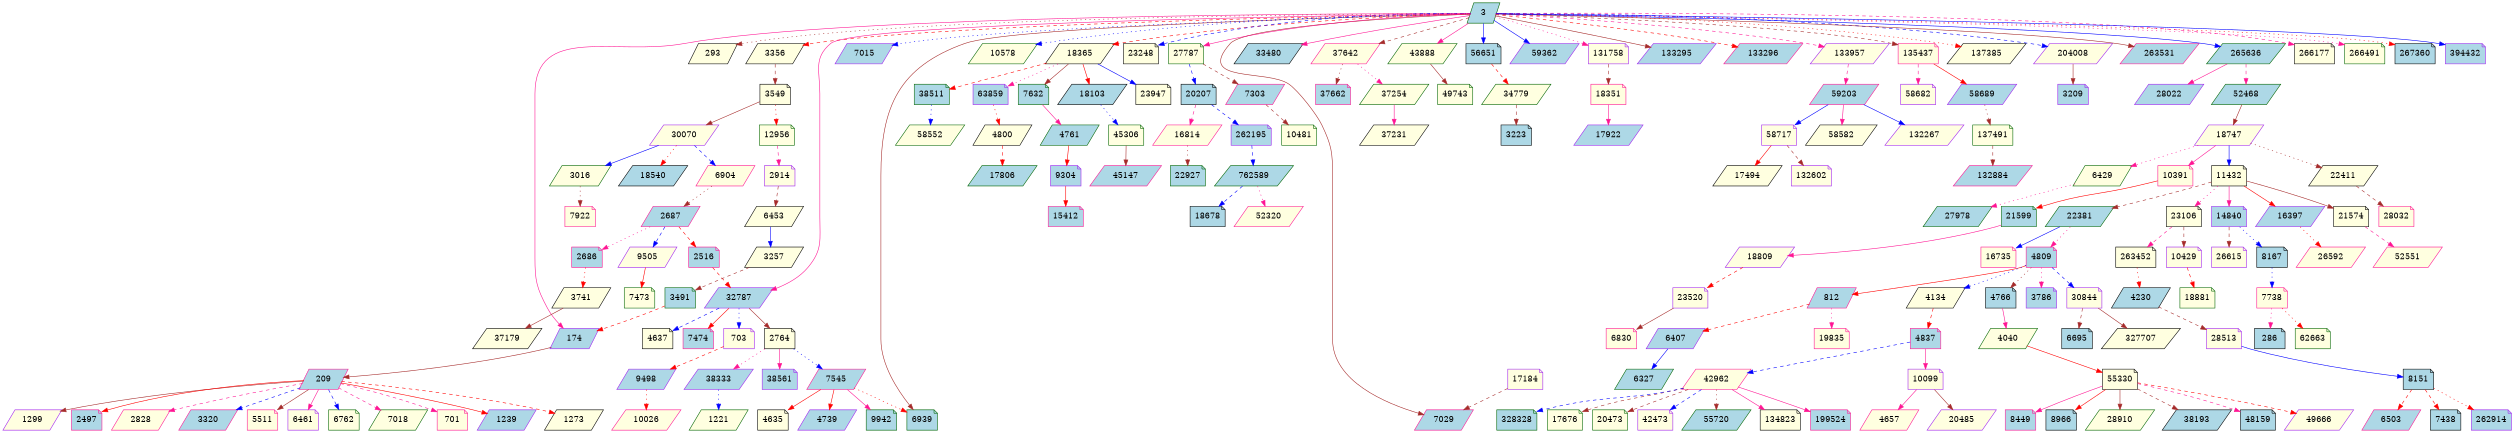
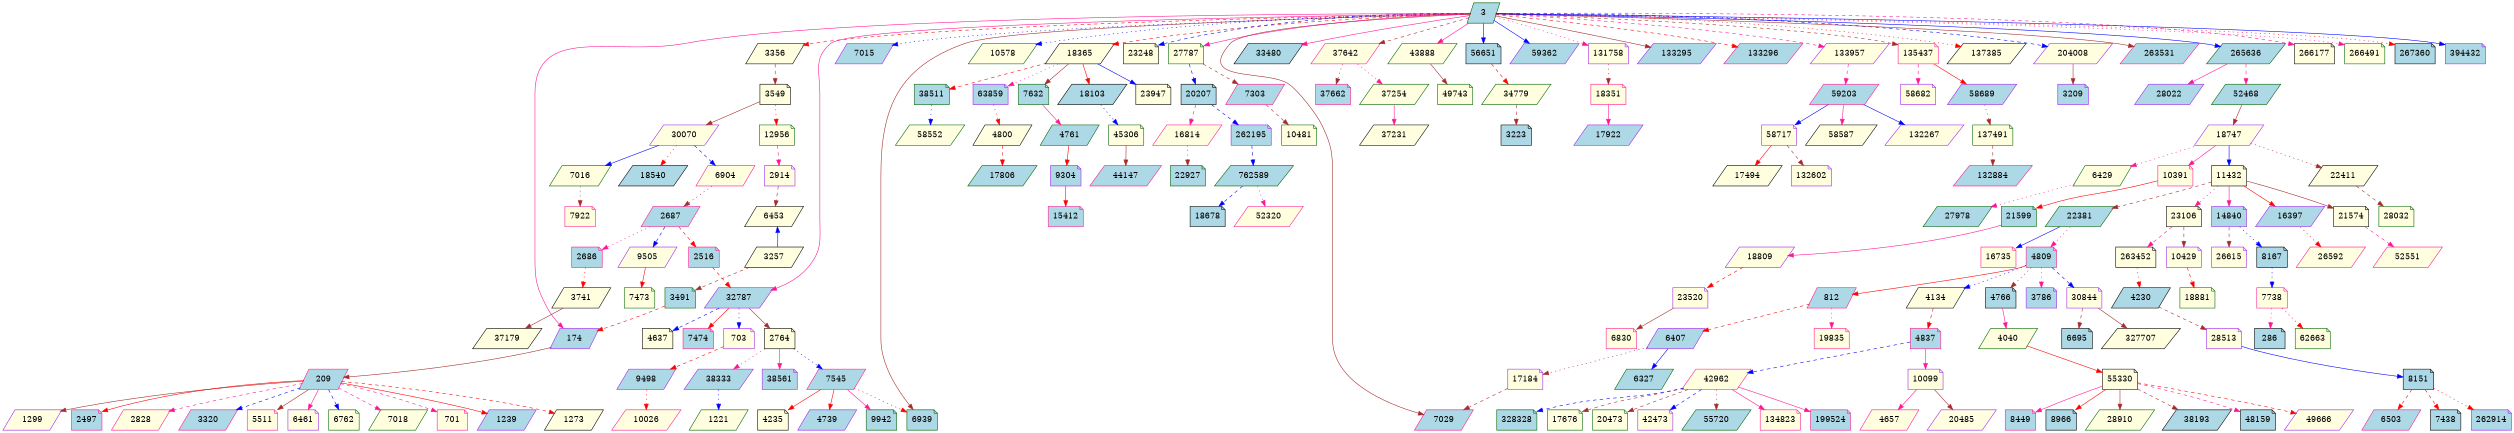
(713, 54) -> none
(1608, 71) -> (1608, 71)
(1841, 135) -> (1841, 135)
(580, 176) -> (580, 176)
(1126, 176) -> (1126, 176)
(2396, 217) -> (2396, 217)
(770, 234) -> (778, 240)
none -> (1598, 360)
(773, 420) -> (773, 420)
(1780, 420) -> (1780, 420)
